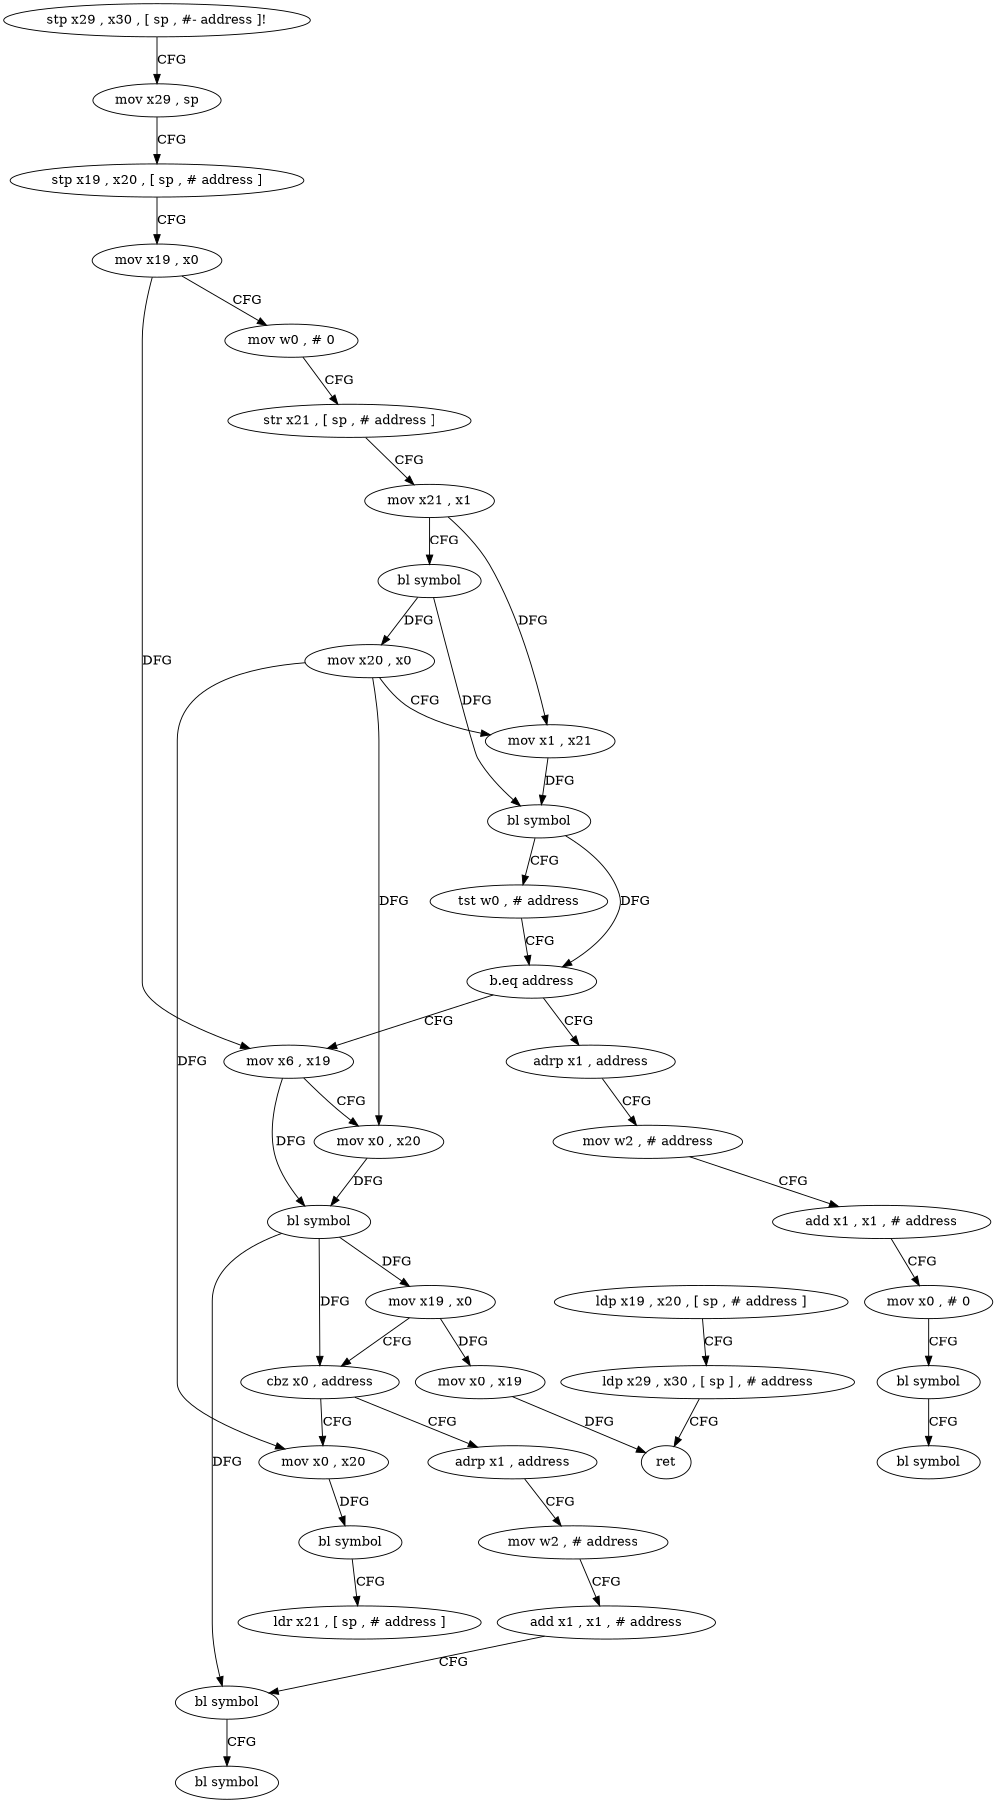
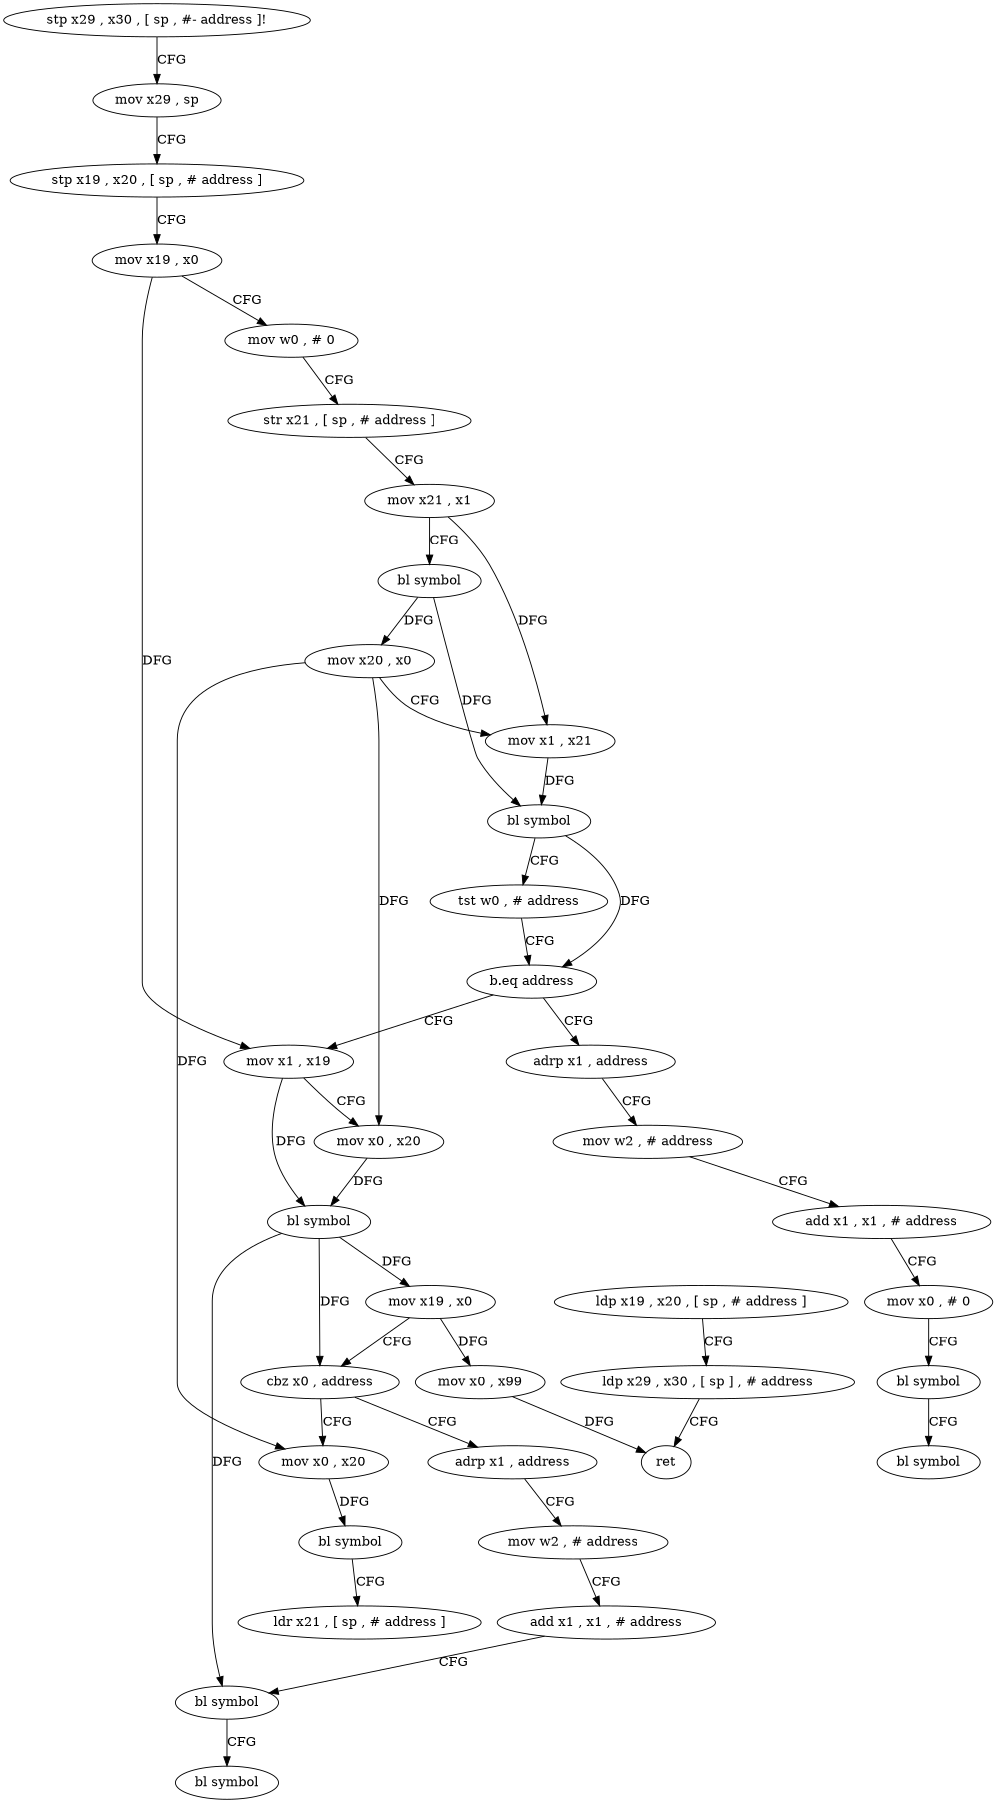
(289, 1062) -> (289, 1062)
(480, 1382) -> (480, 1382)
